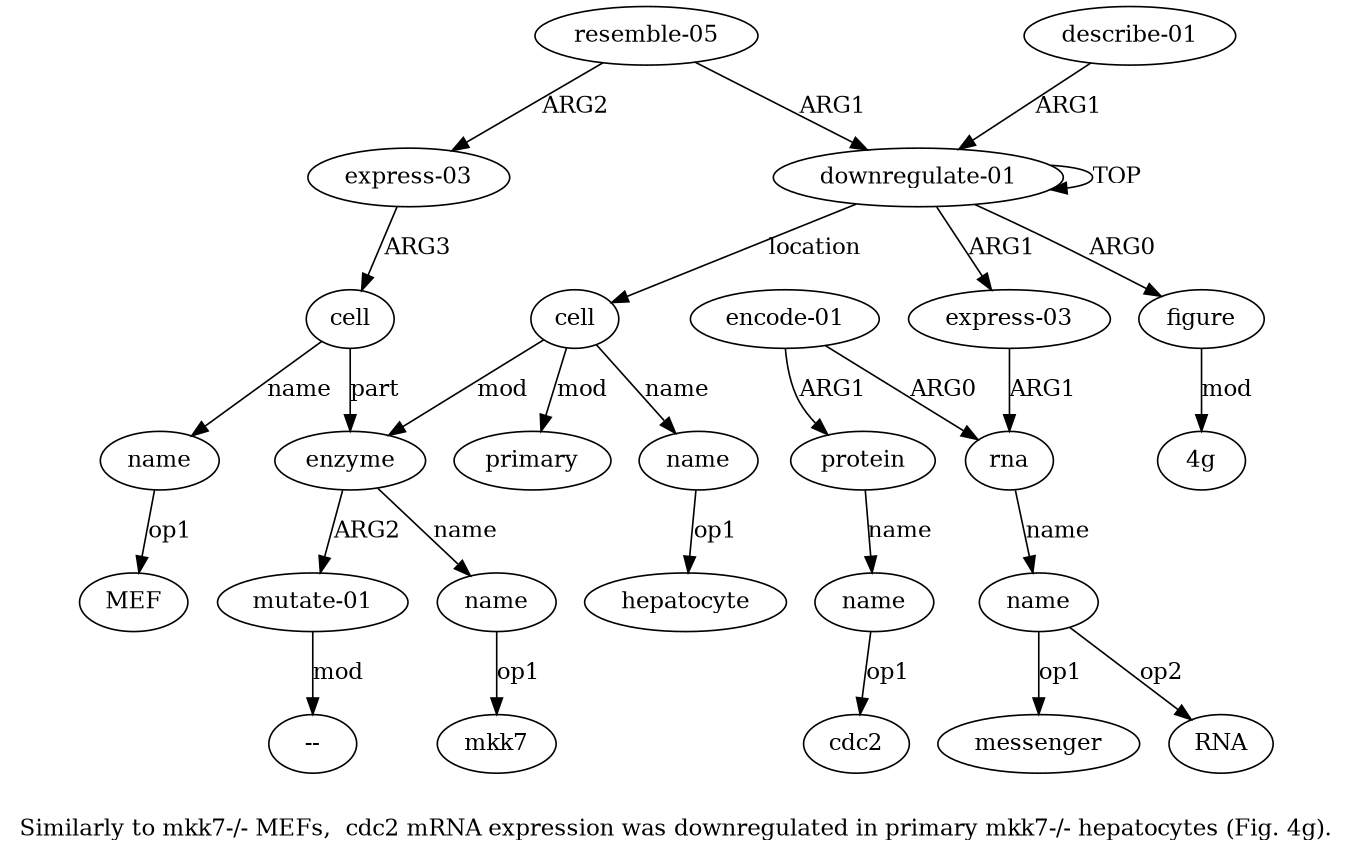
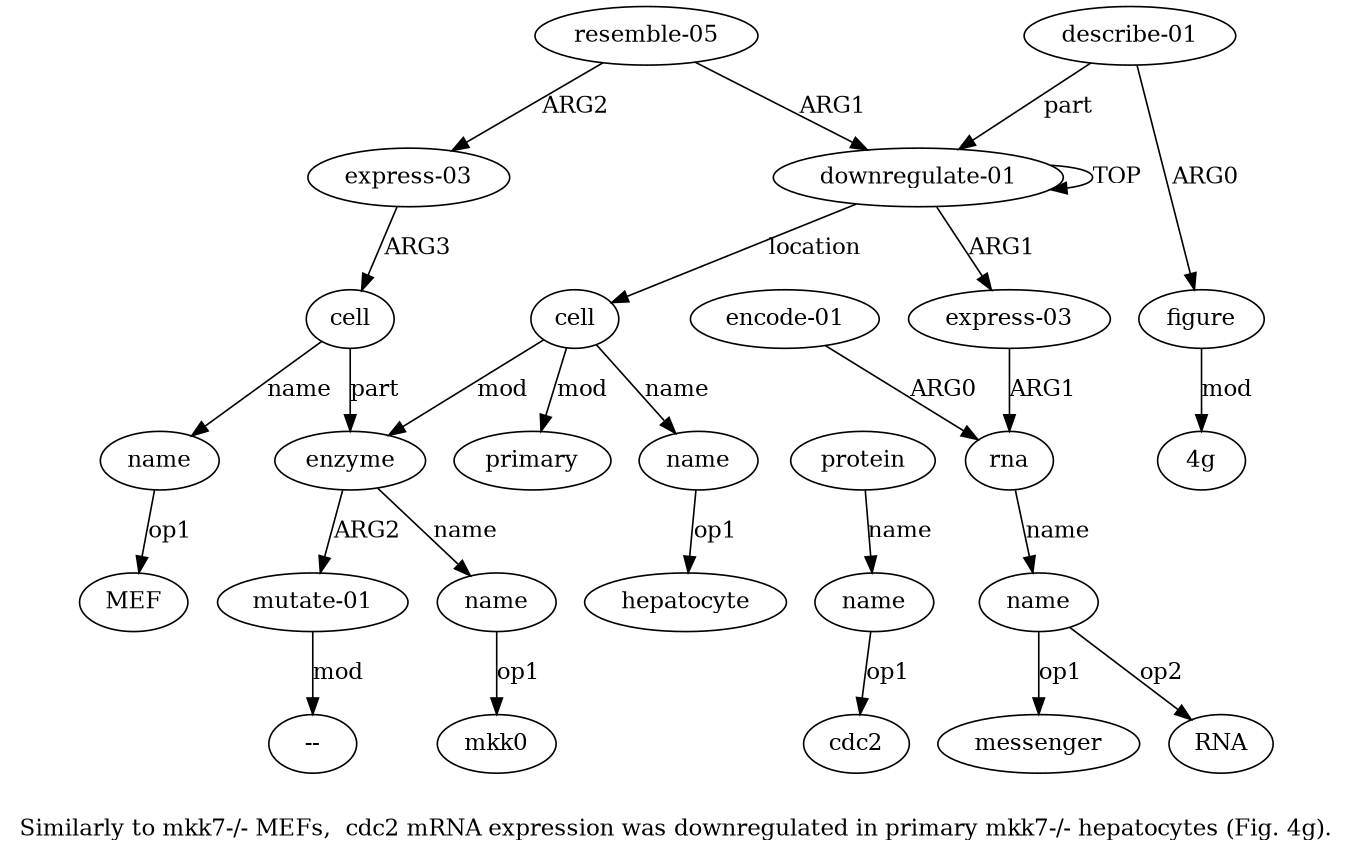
(1069, 107) -> (1069, 107)
(1061, 245) -> (1164, 170)
(794, 389) -> none
(497, 744) -> (497, 744)
